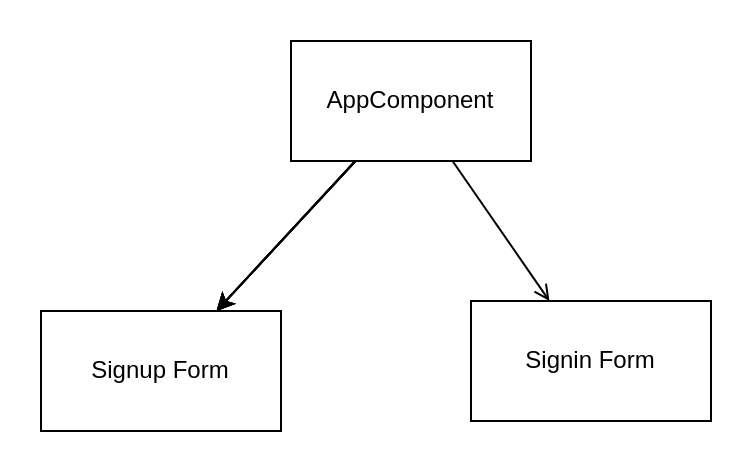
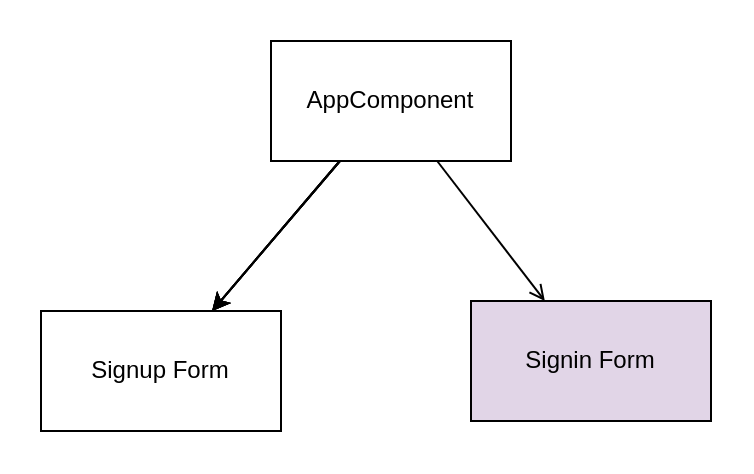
(411, 101) -> (391, 101)
(591, 361) -> (591, 361)
